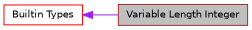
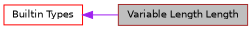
(183, 15) -> (183, 15)
